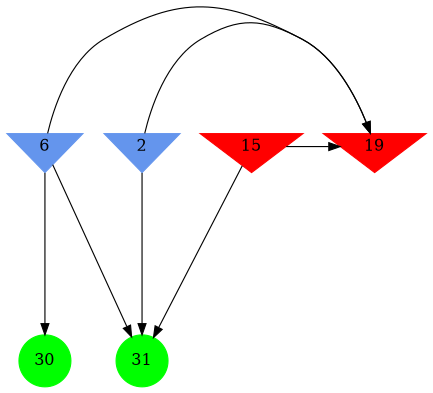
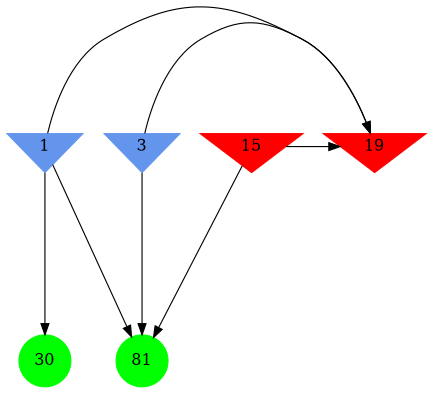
(45, 147) -> (45, 147)
(142, 147) -> (142, 147)
(142, 361) -> (142, 361)
